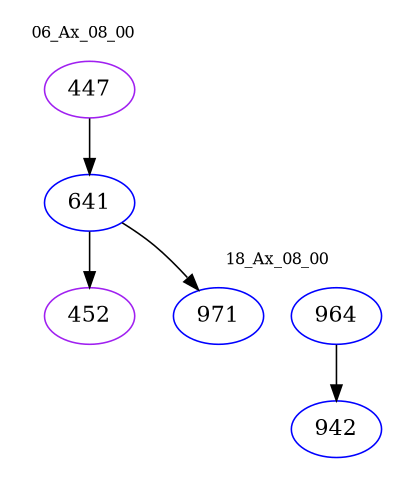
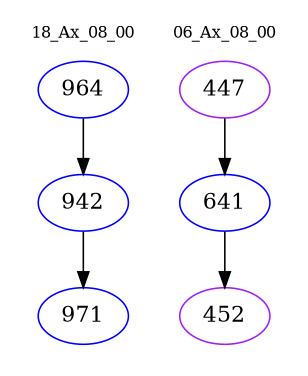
(171, 261) -> (83, 252)
